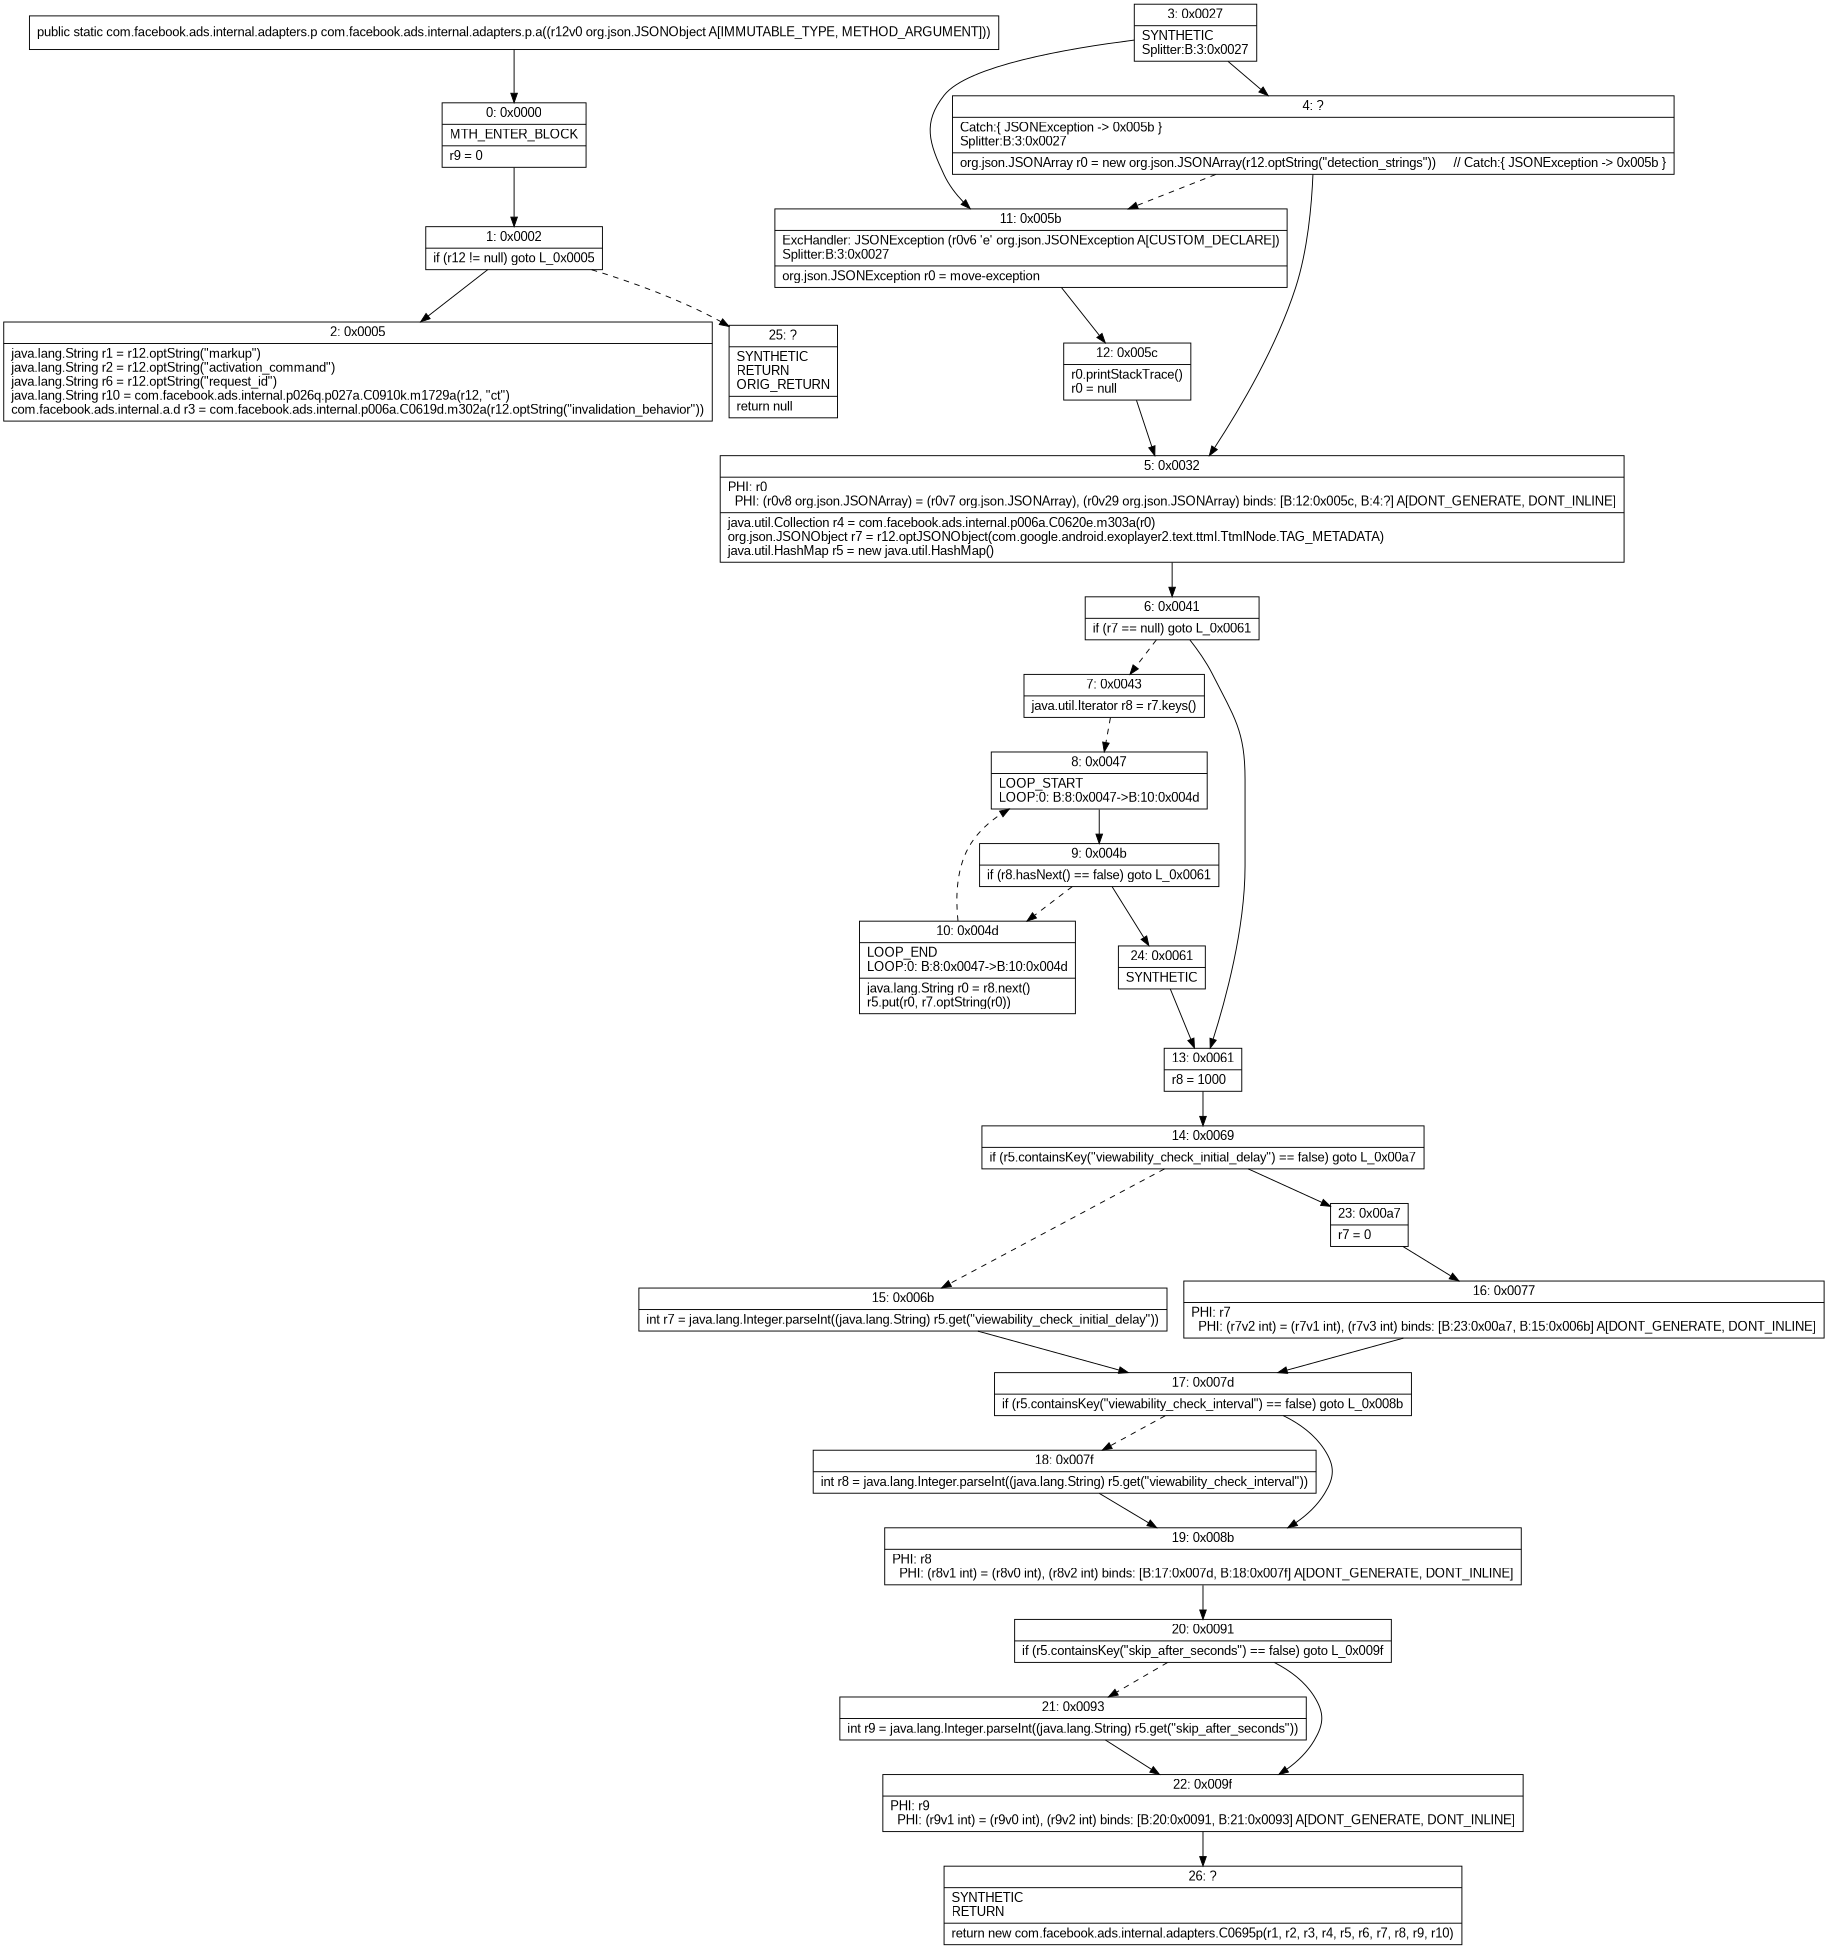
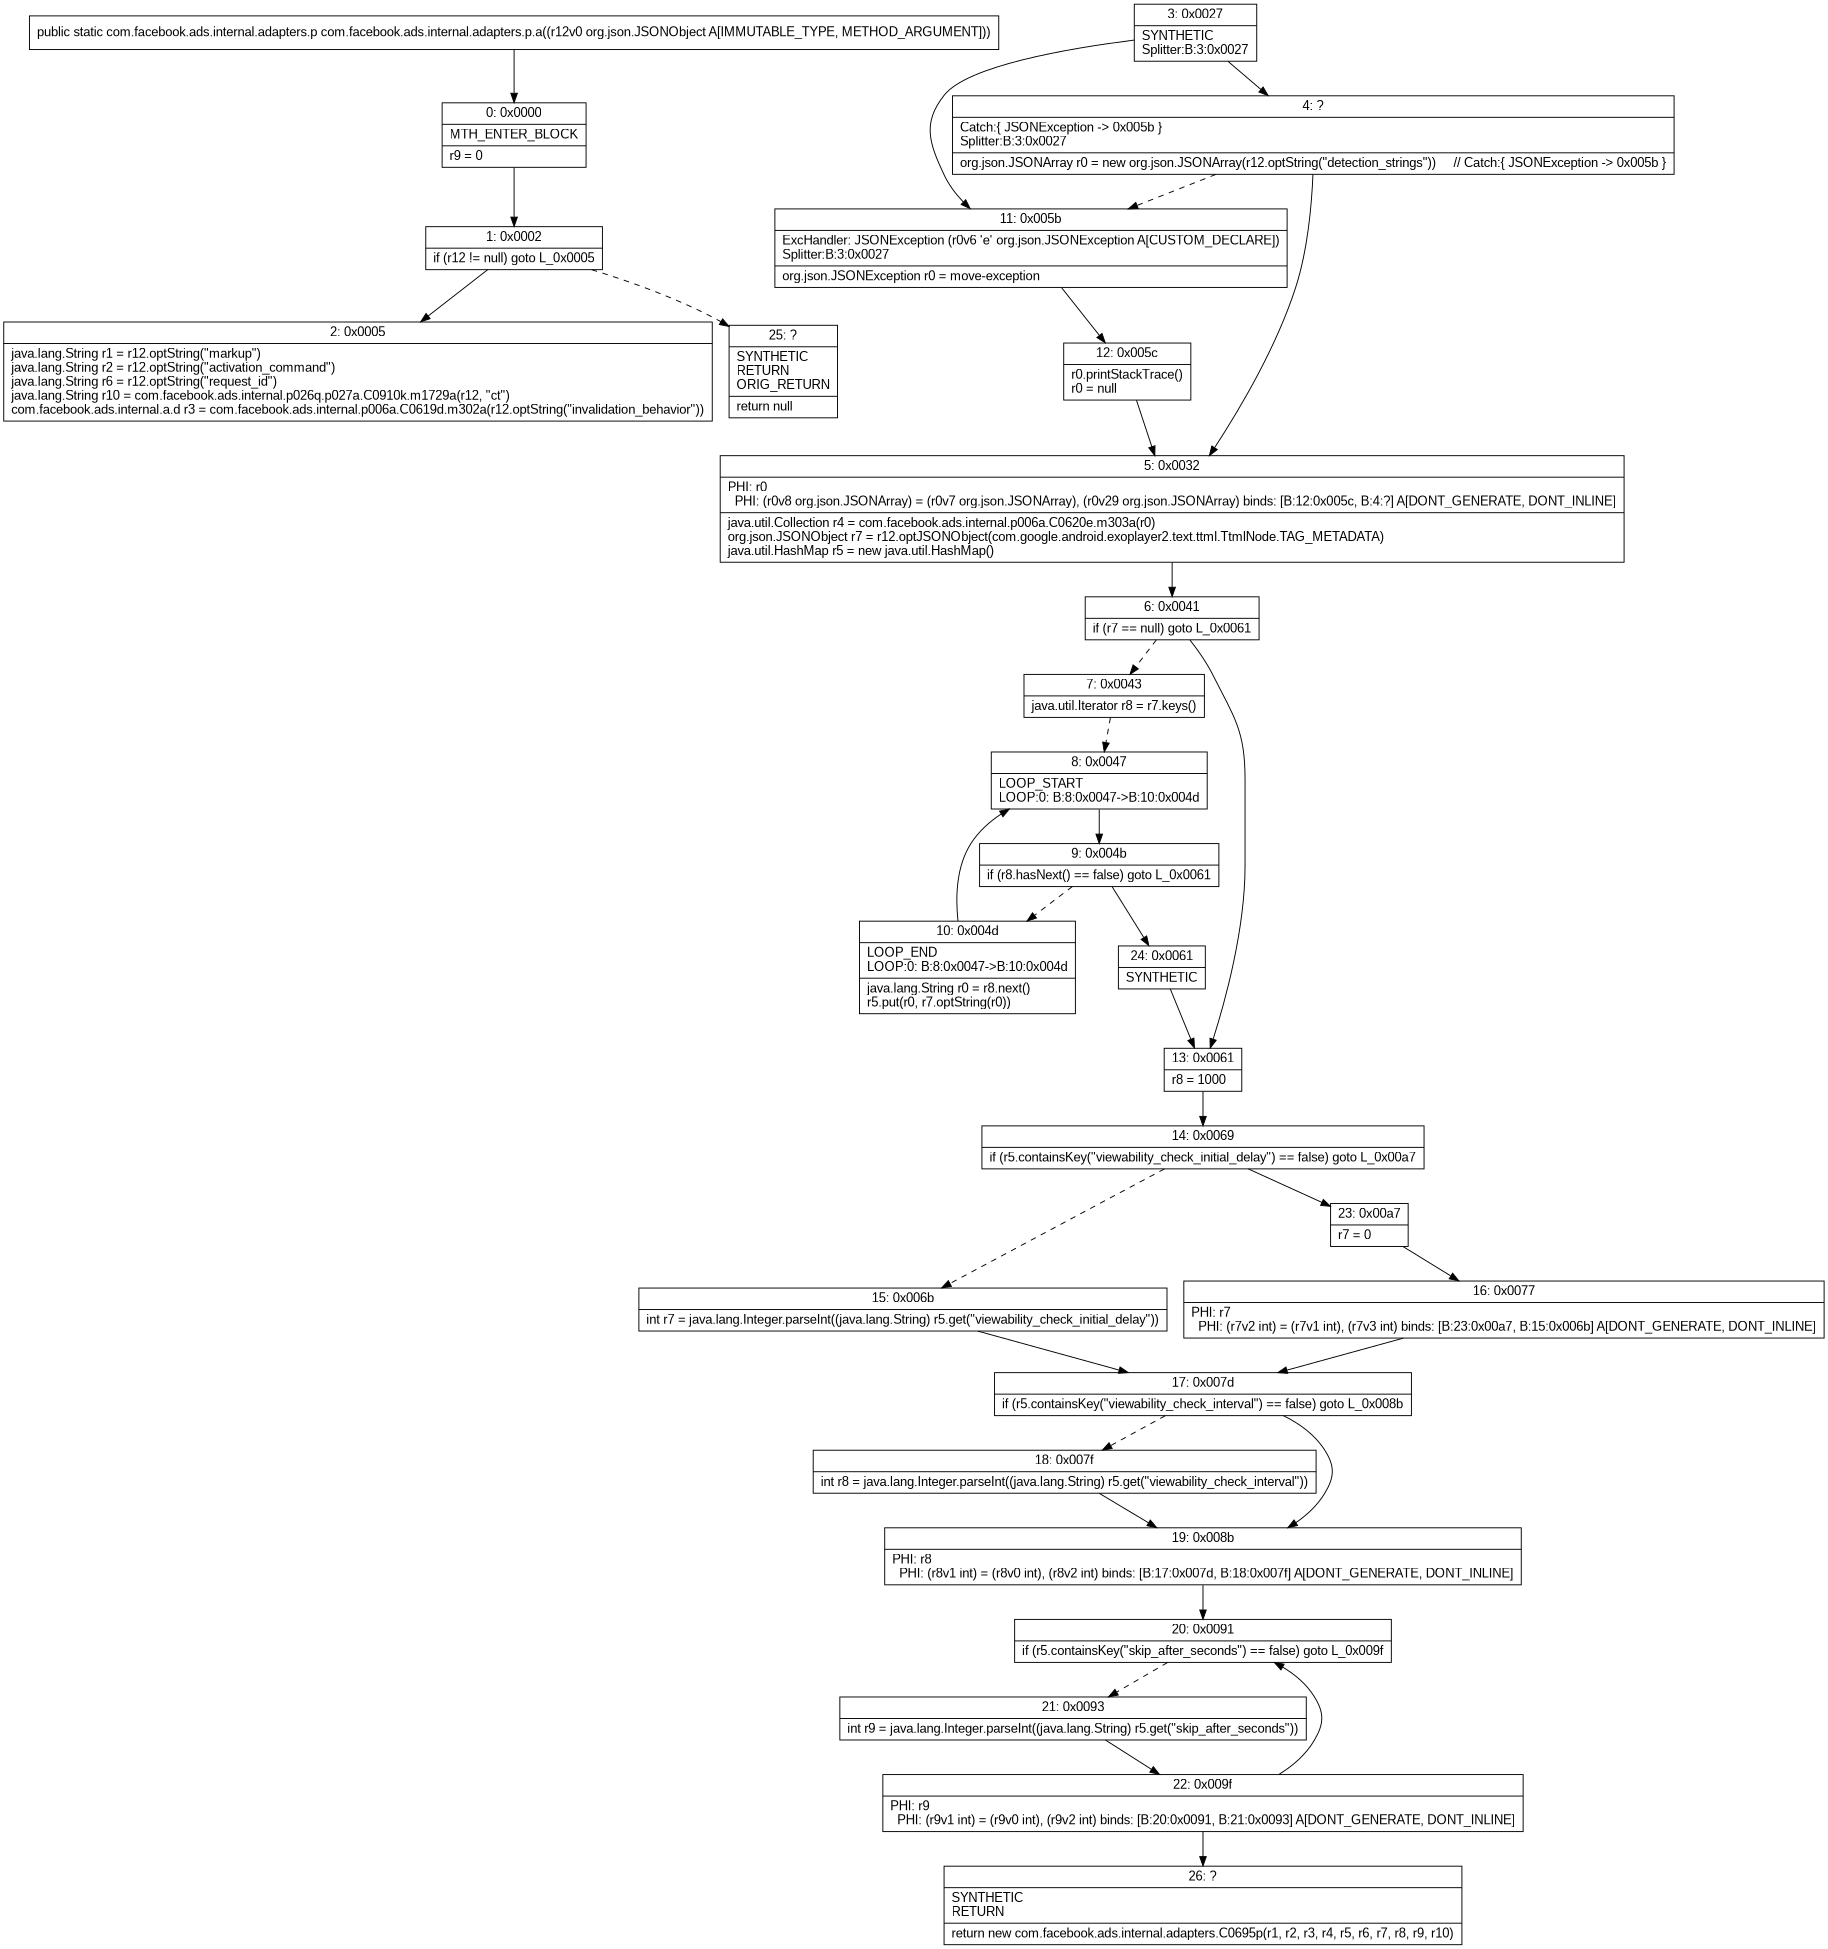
(963, 860) -> (963, 860)
(1321, 1712) -> (1321, 1721)
